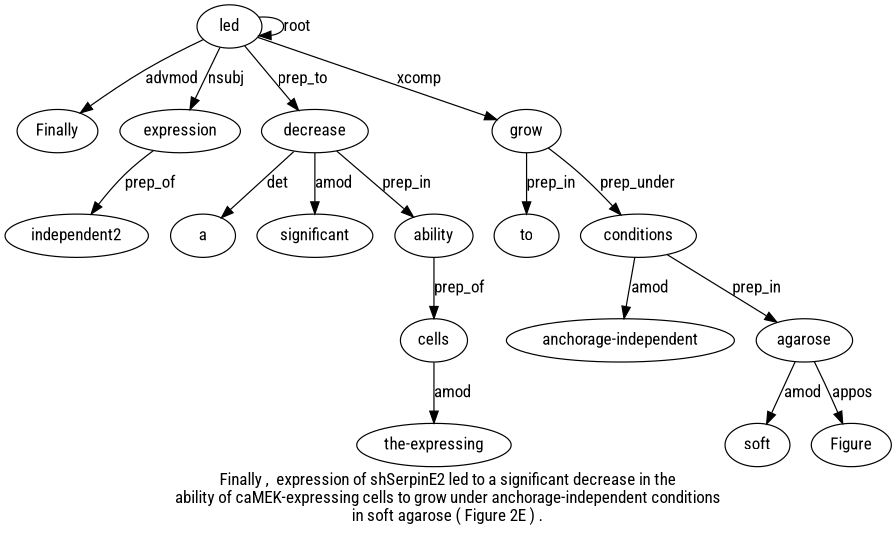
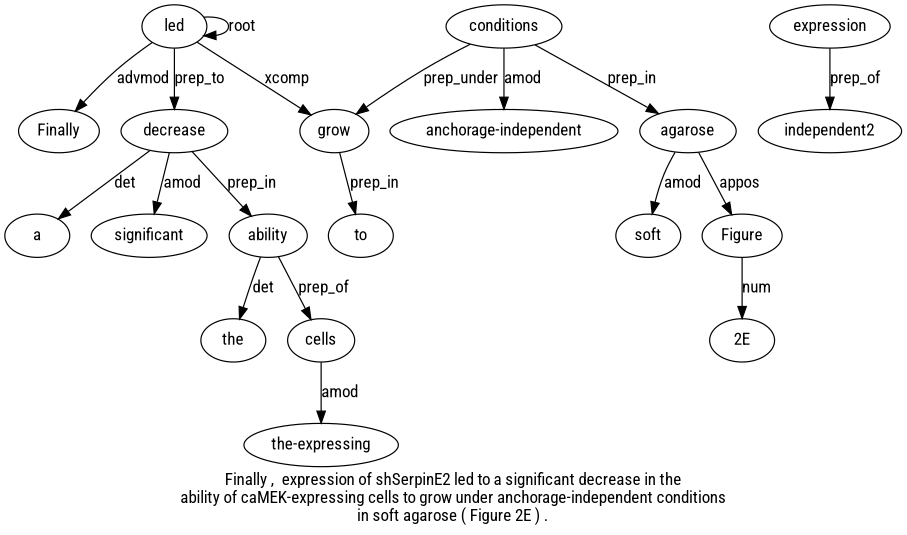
(208, 73) -> none
(582, 175) -> (417, 74)
none -> (233, 340)
none -> (742, 340)
